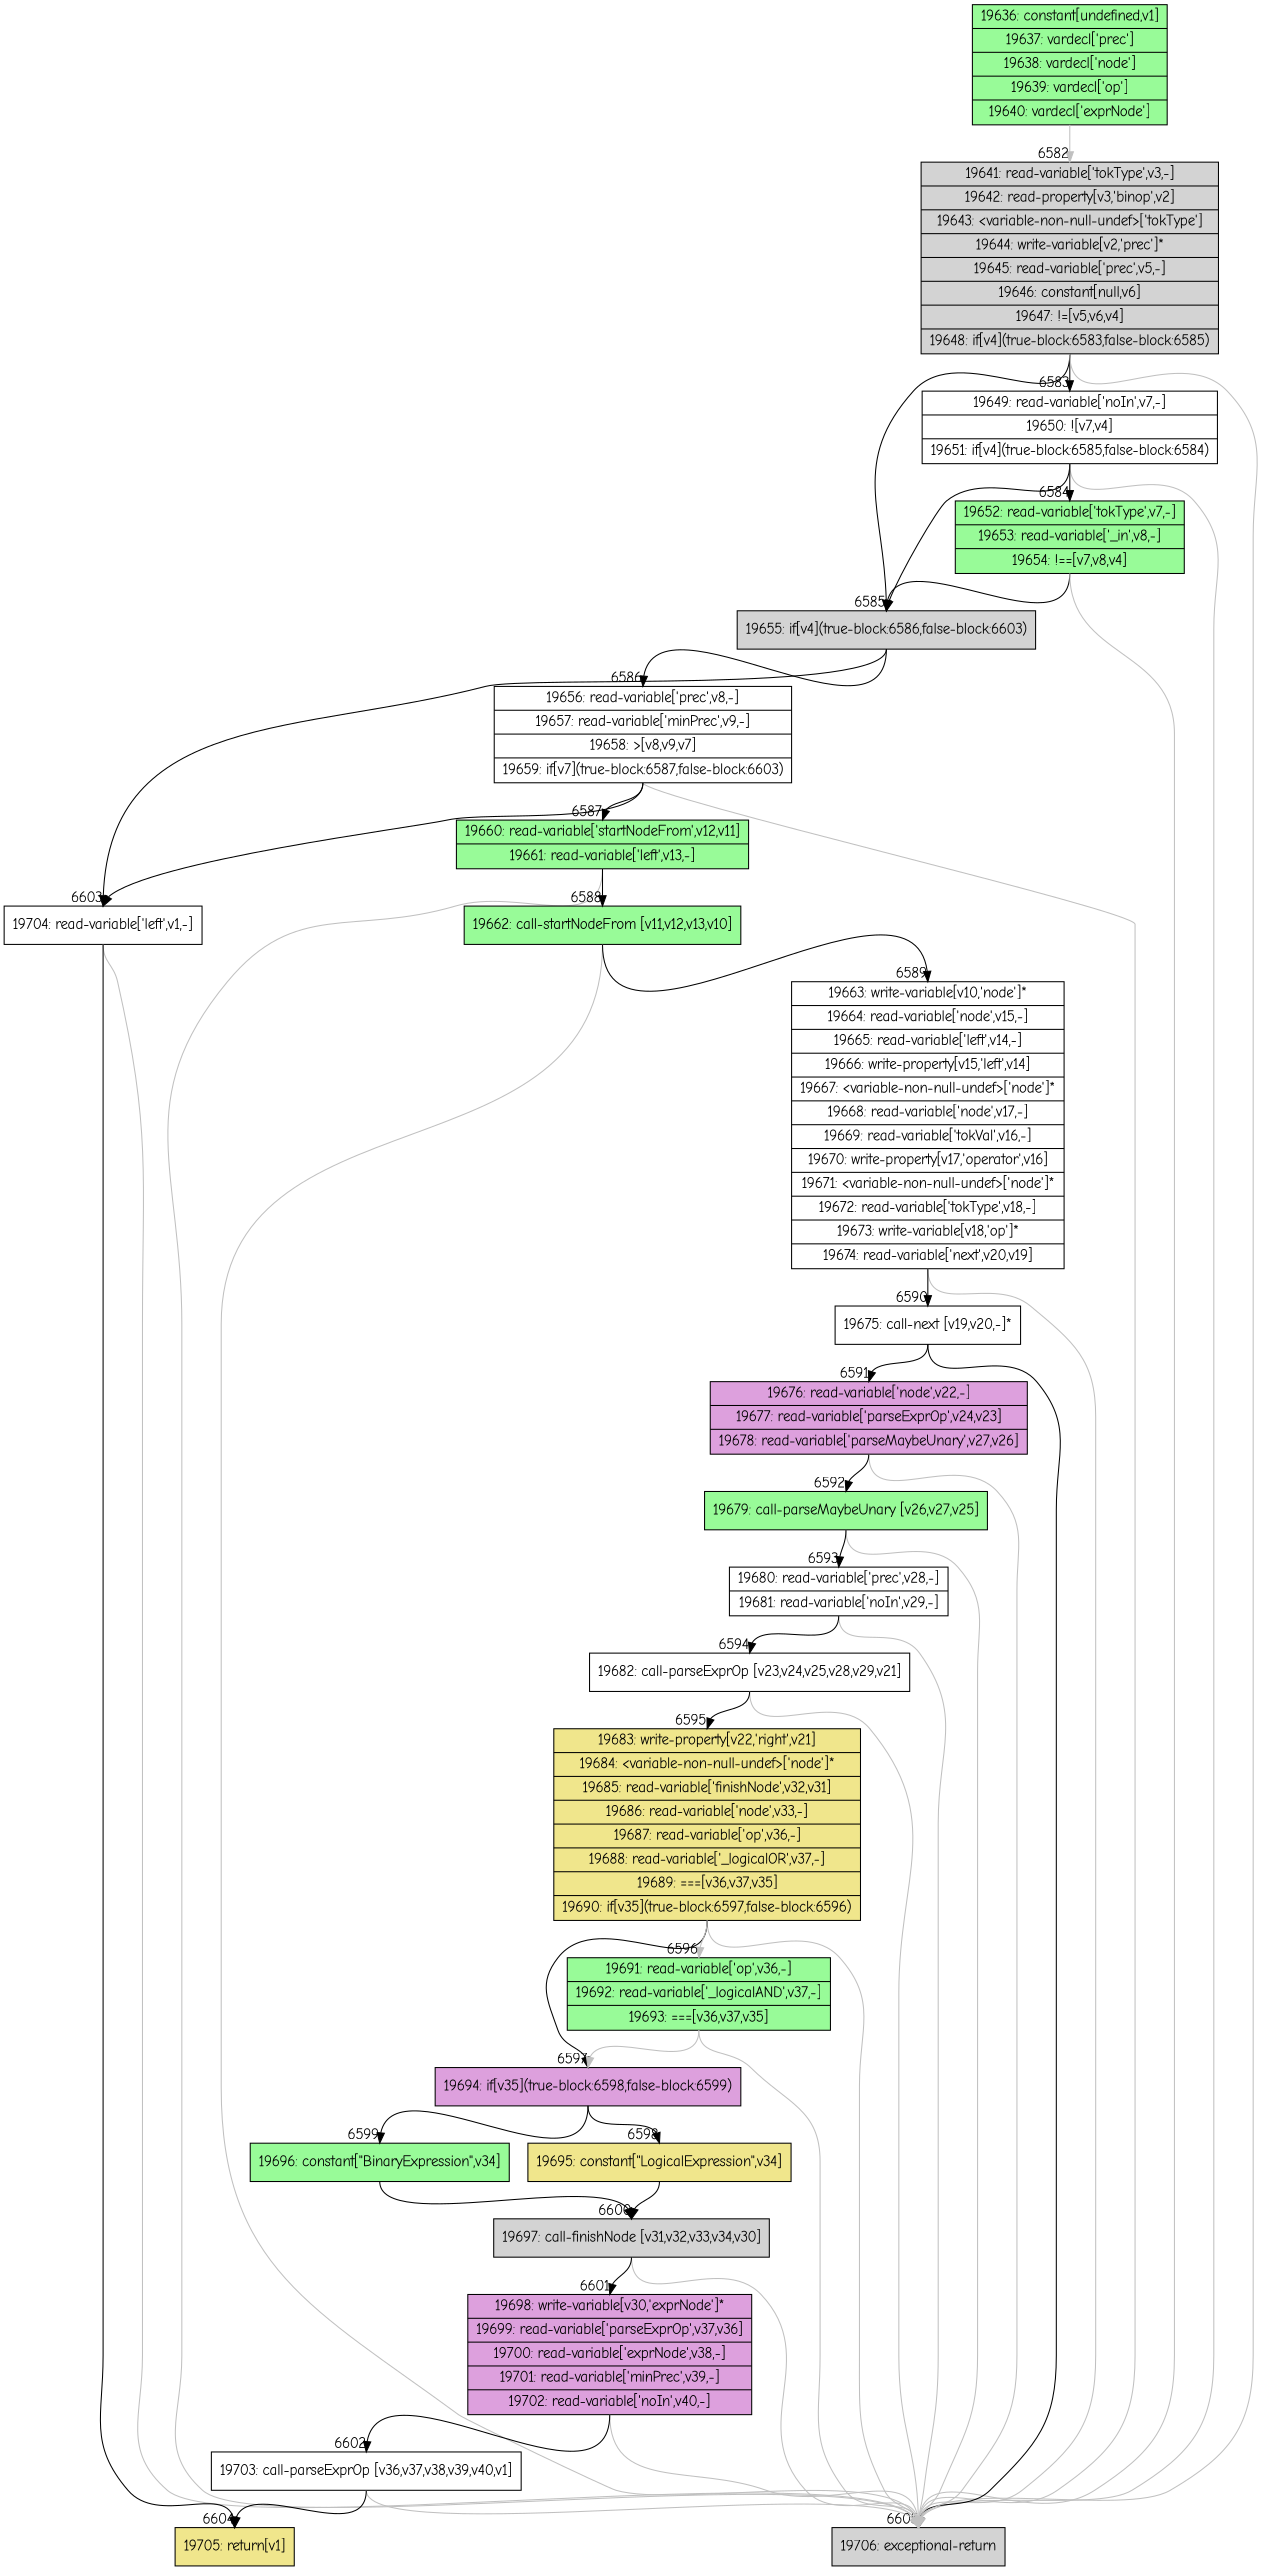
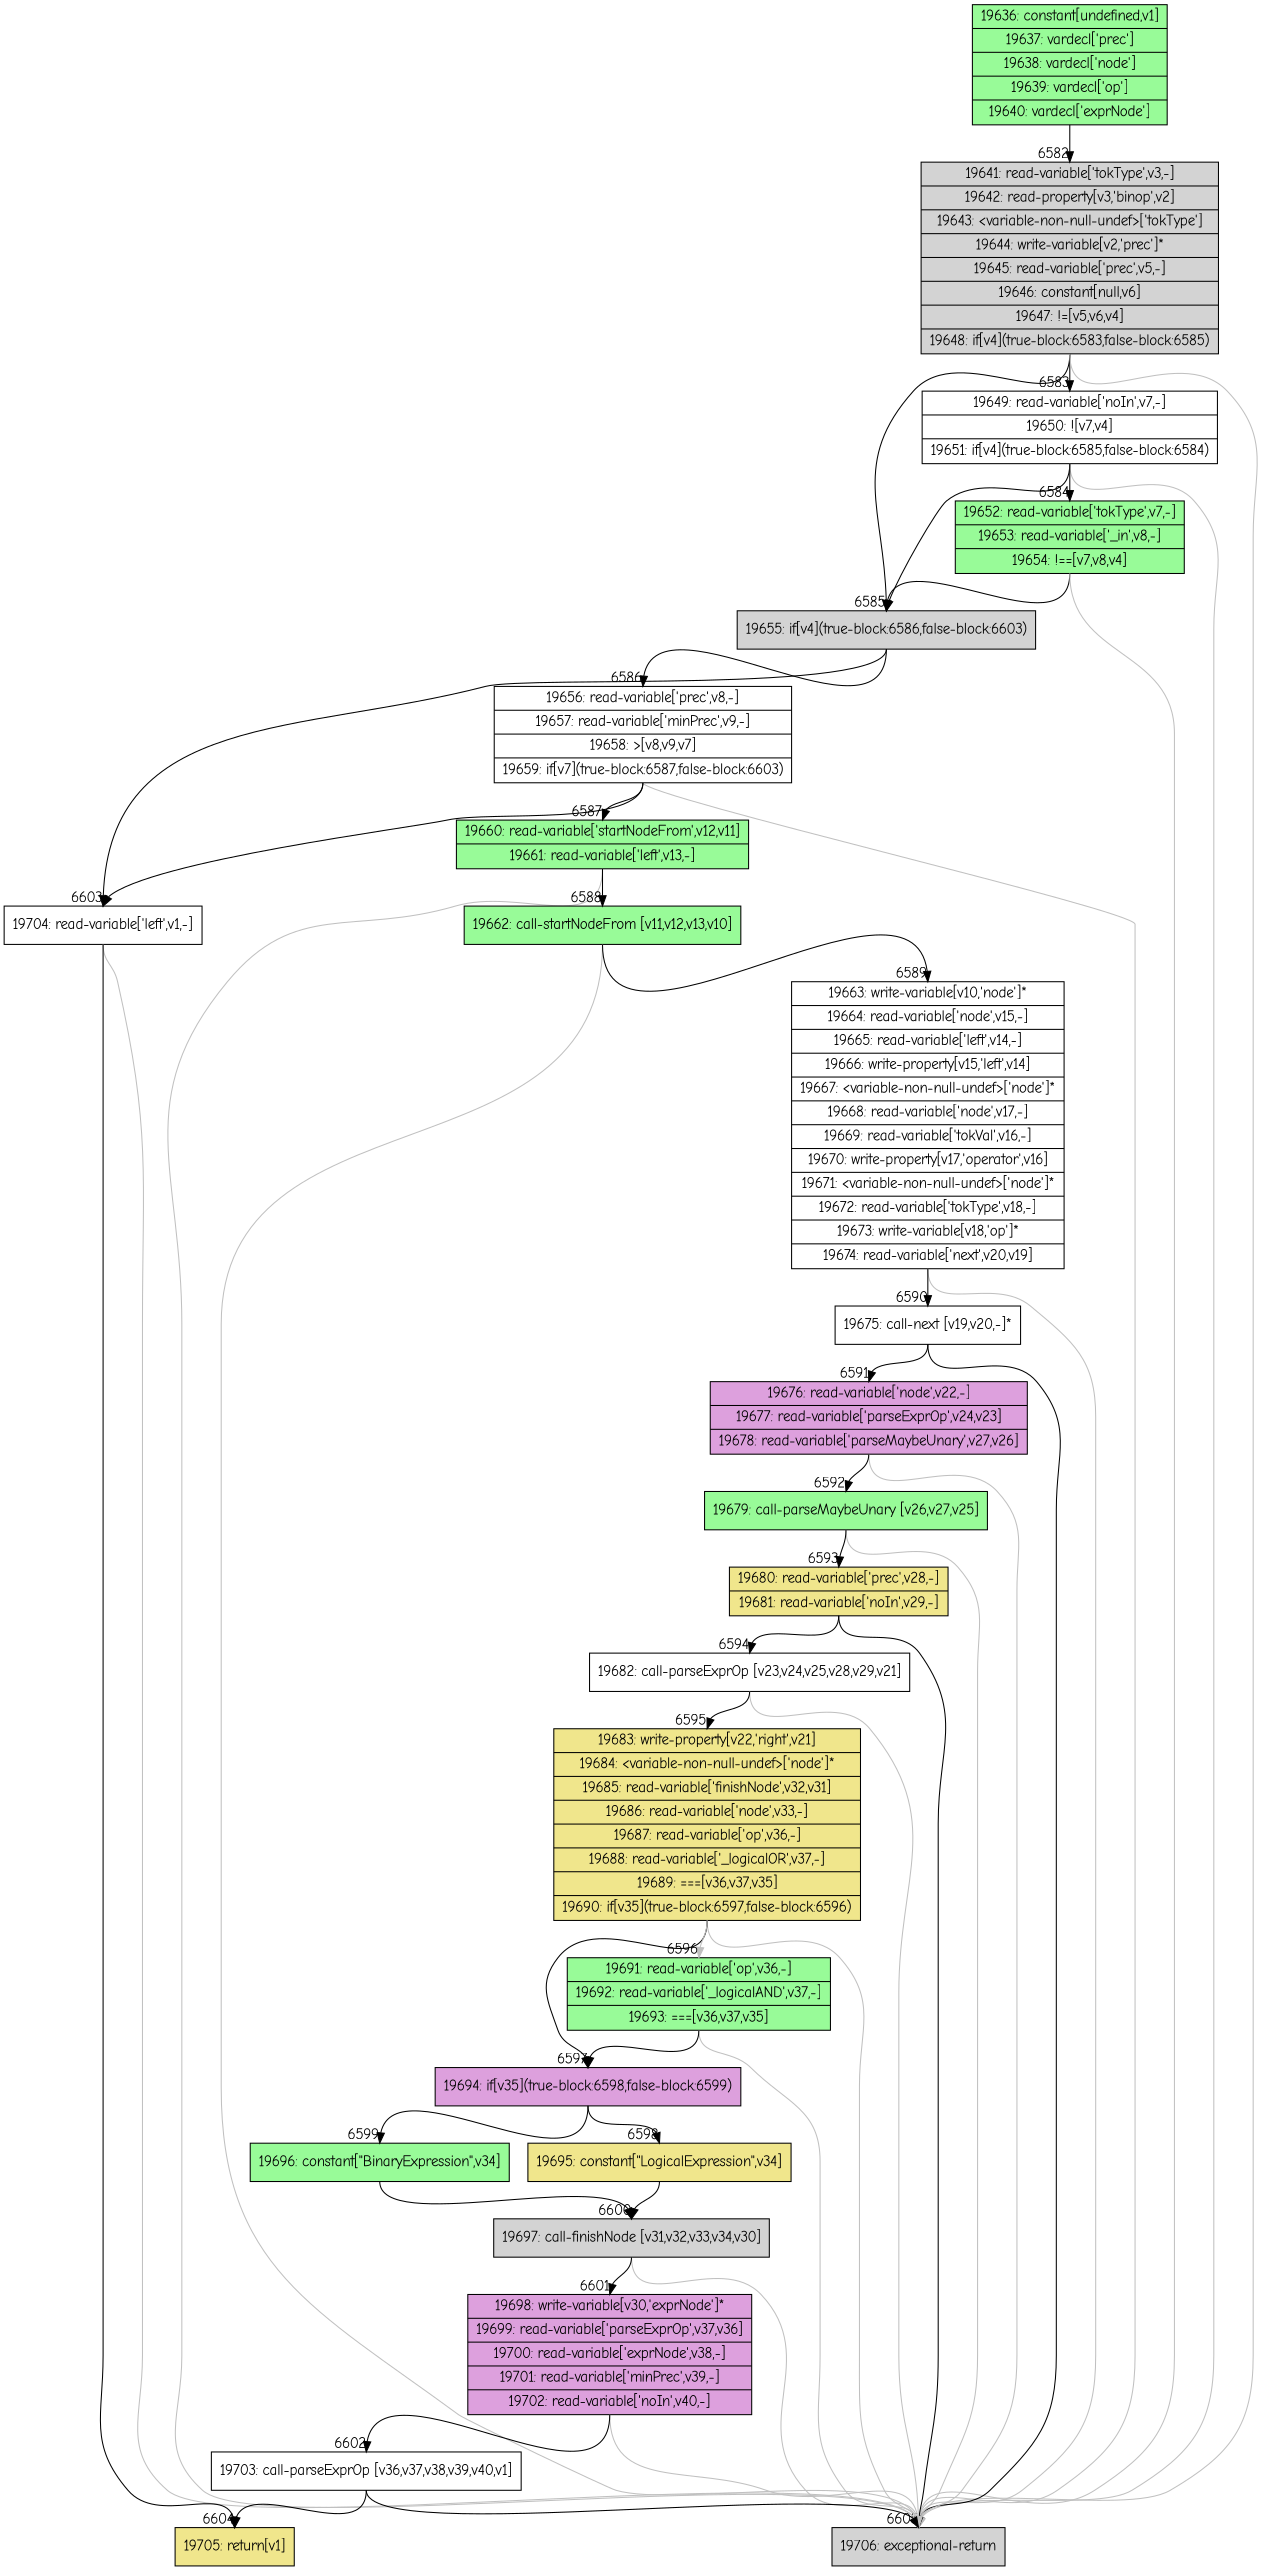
(1070, 138) -> (1070, 138)
(839, 1591) -> (839, 1591)
(938, 2034) -> (938, 2034)
(649, 2050) -> (649, 2050)
(638, 2509) -> (638, 2509)
